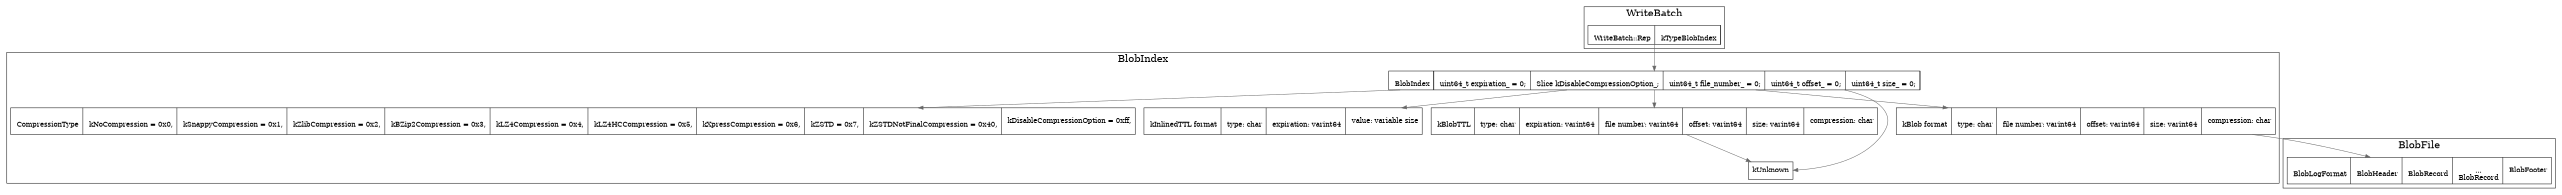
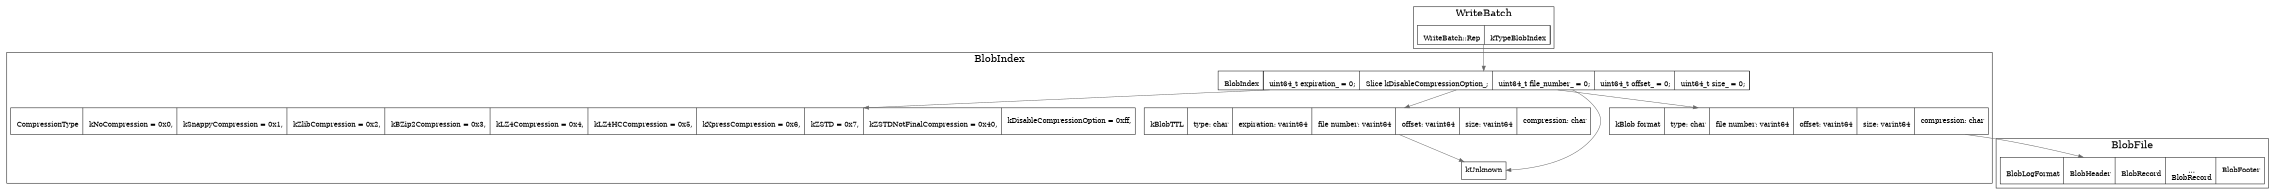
(1283, 121) -> none
